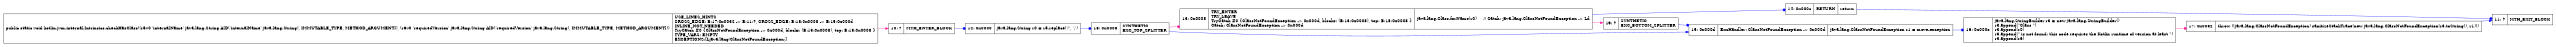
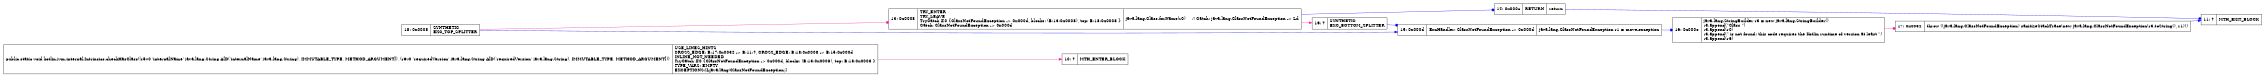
(1023, 29) -> none
